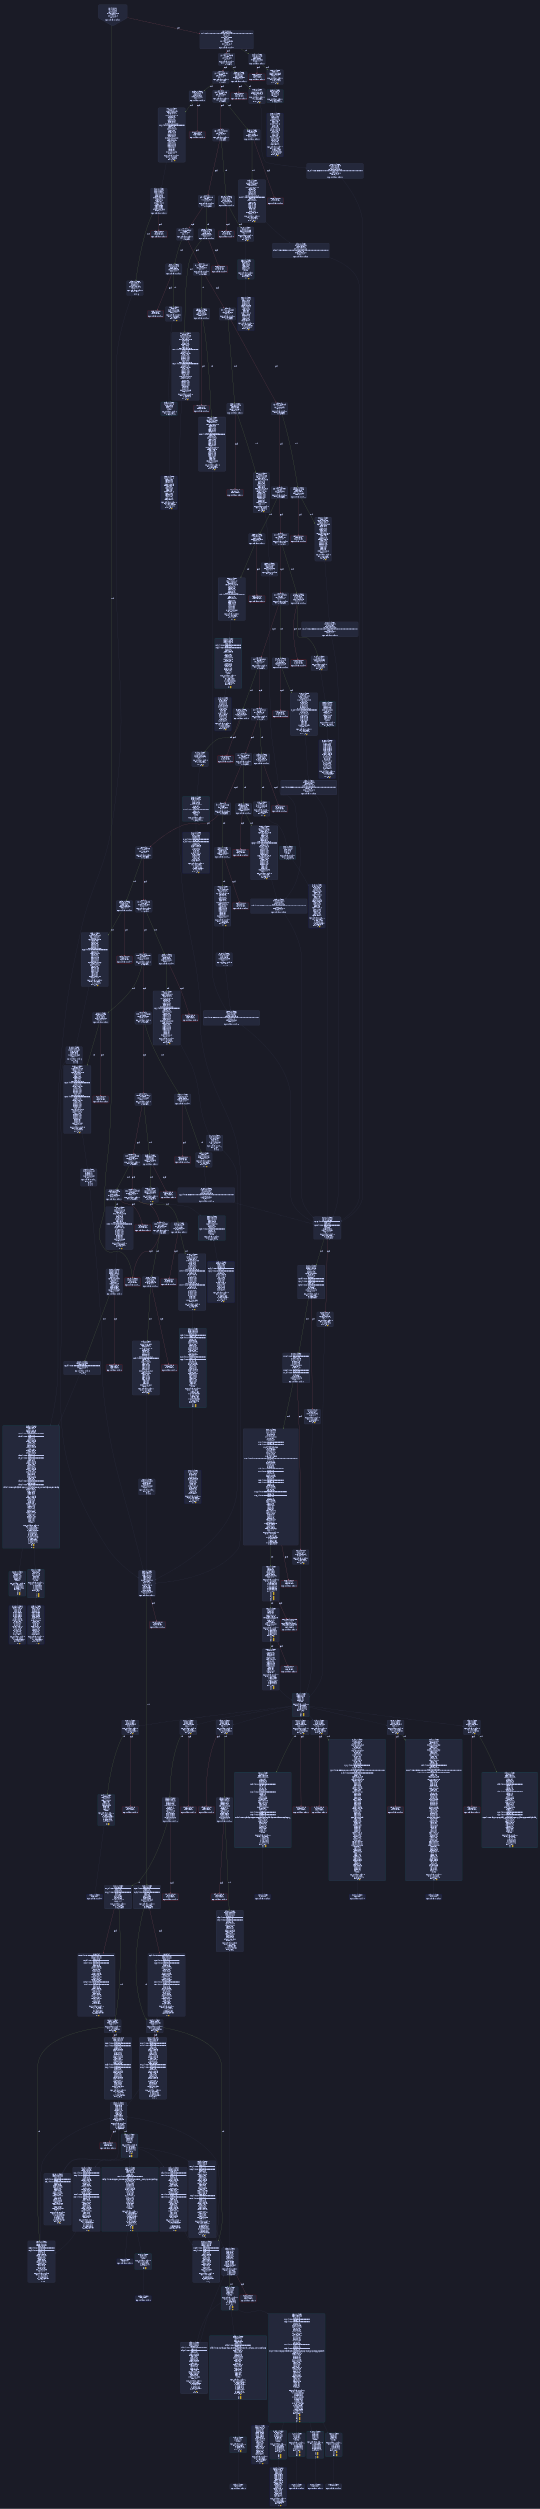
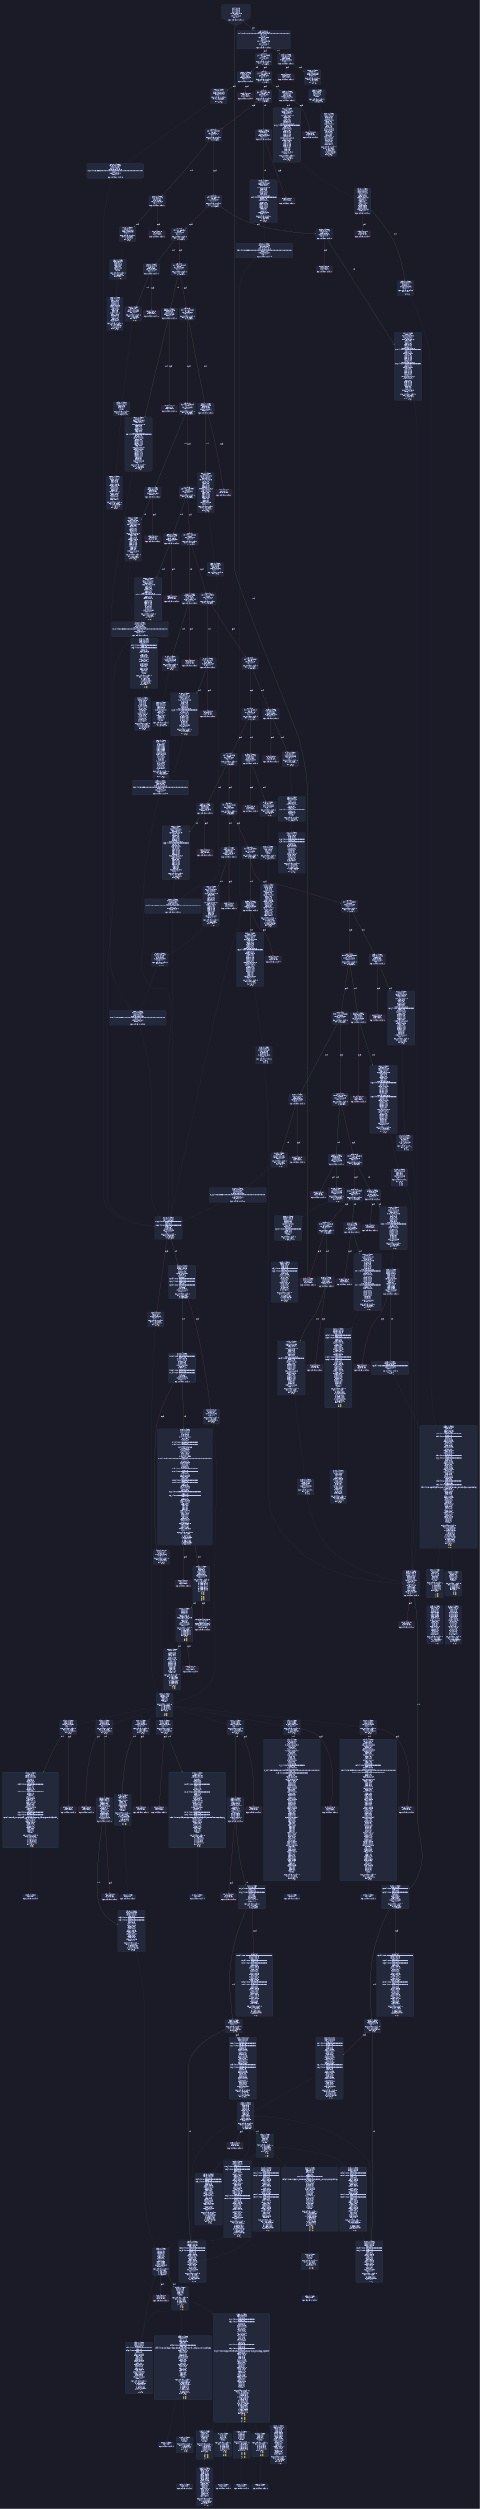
none -> (30, 1897)
(125, 2262) -> none
(143, 2298) -> (310, 2298)
none -> (166, 2445)
